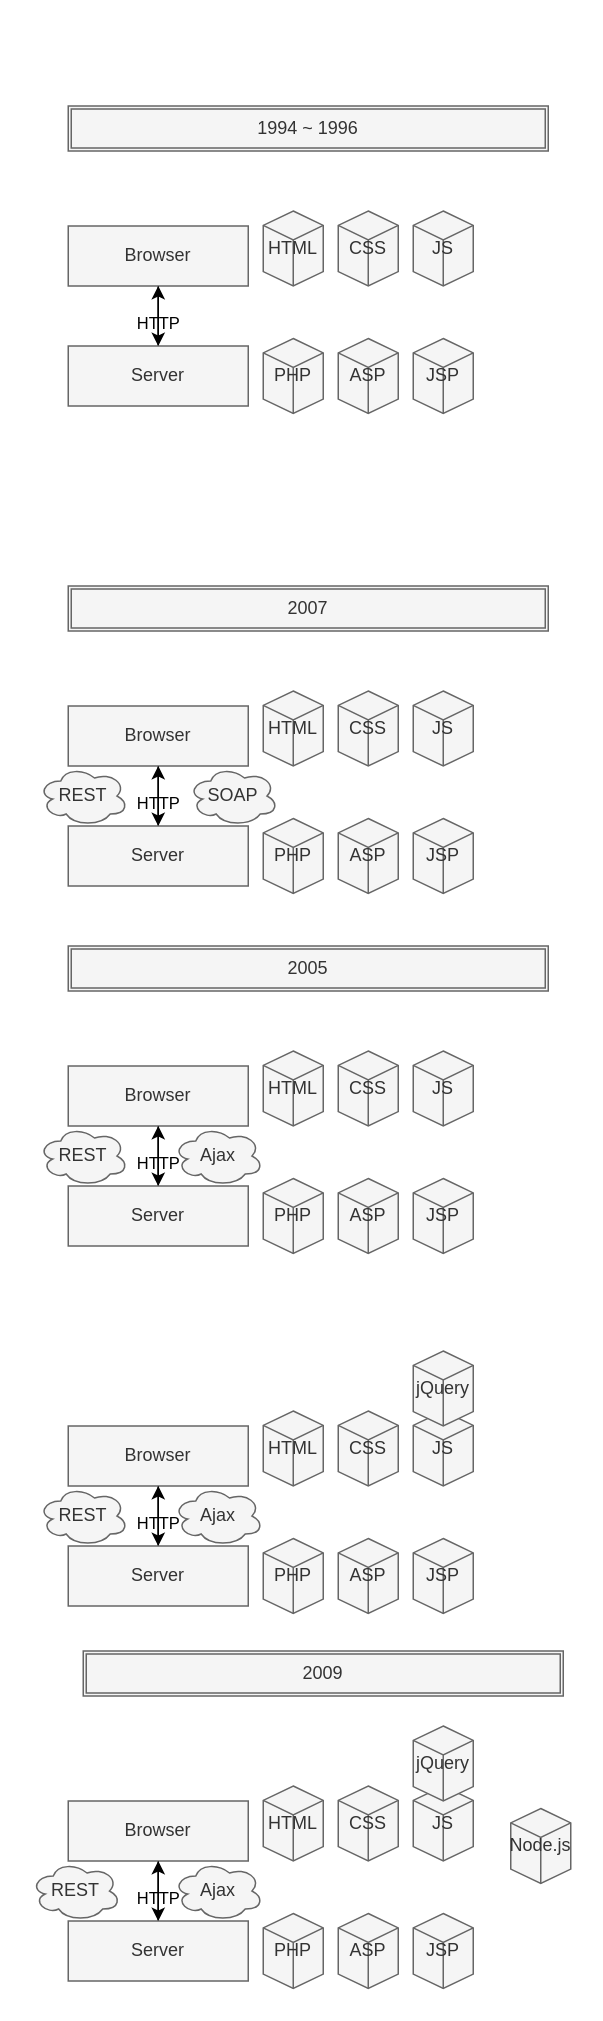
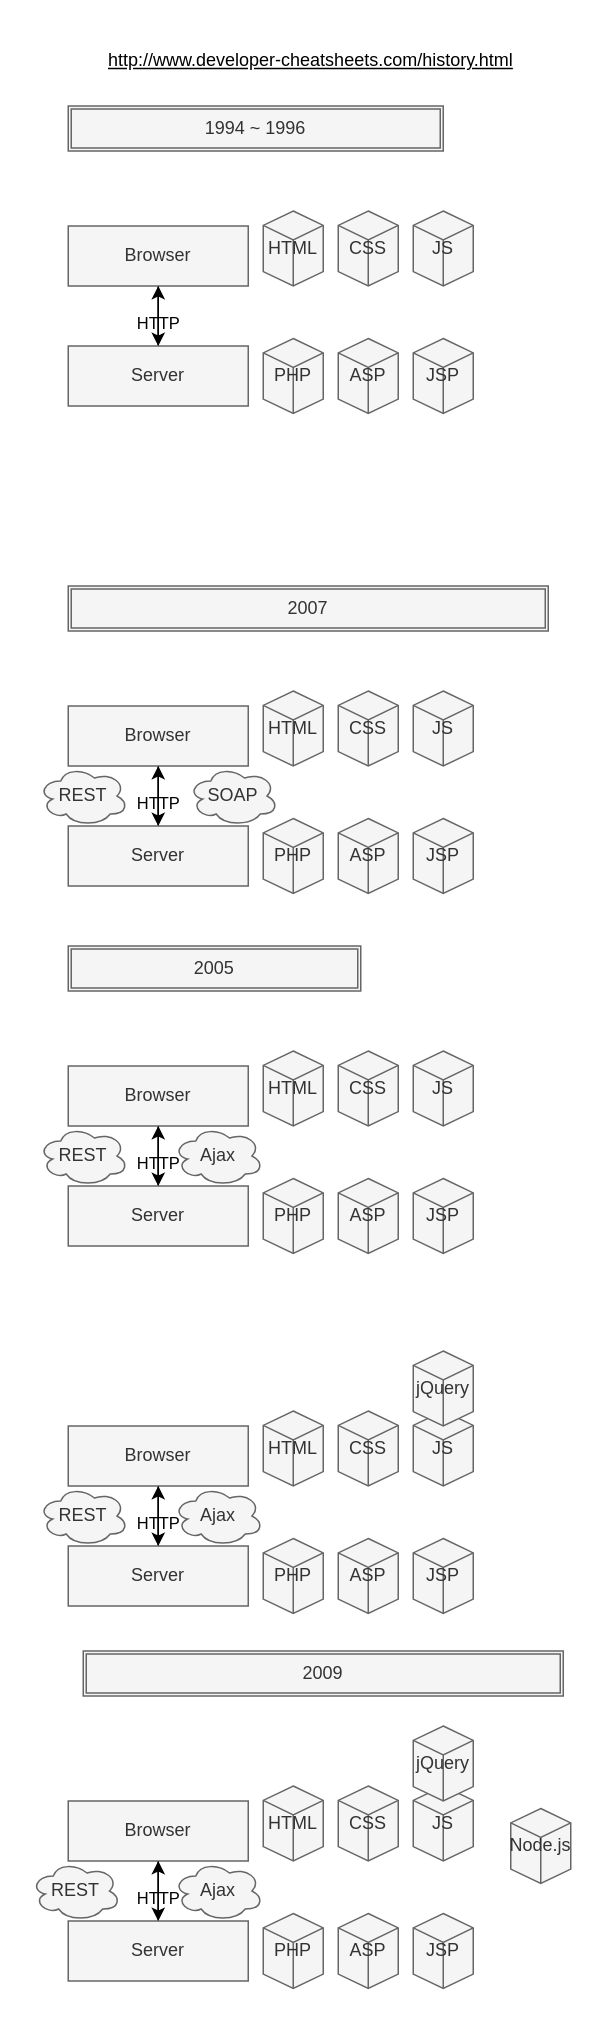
none -> (323, 61)
(308, 128) -> (256, 128)
(308, 968) -> (215, 968)
